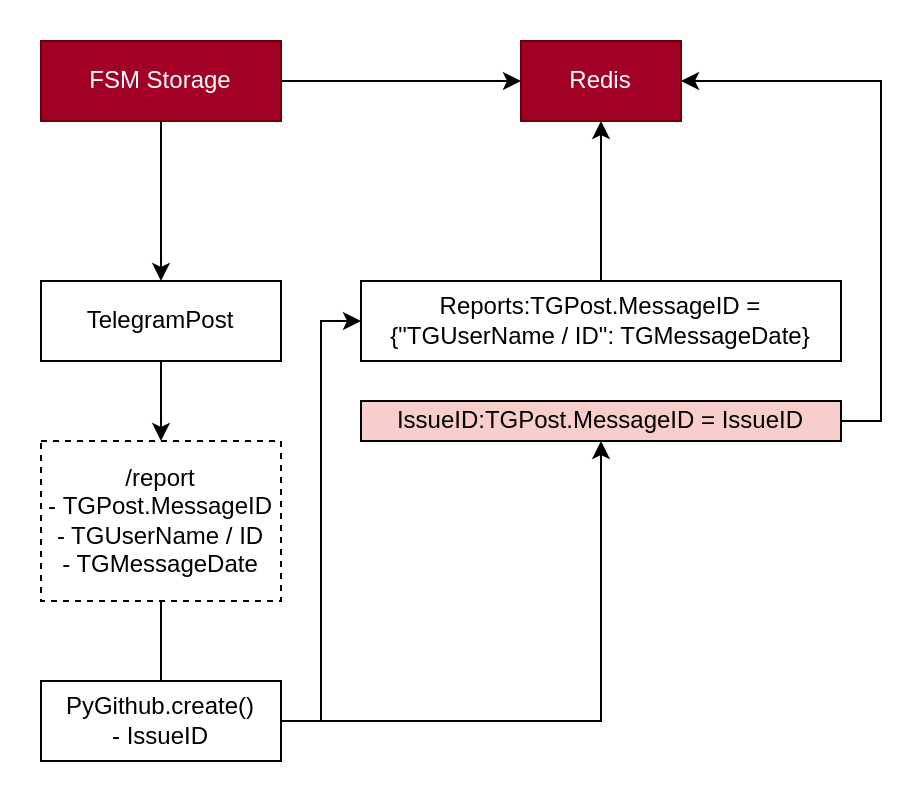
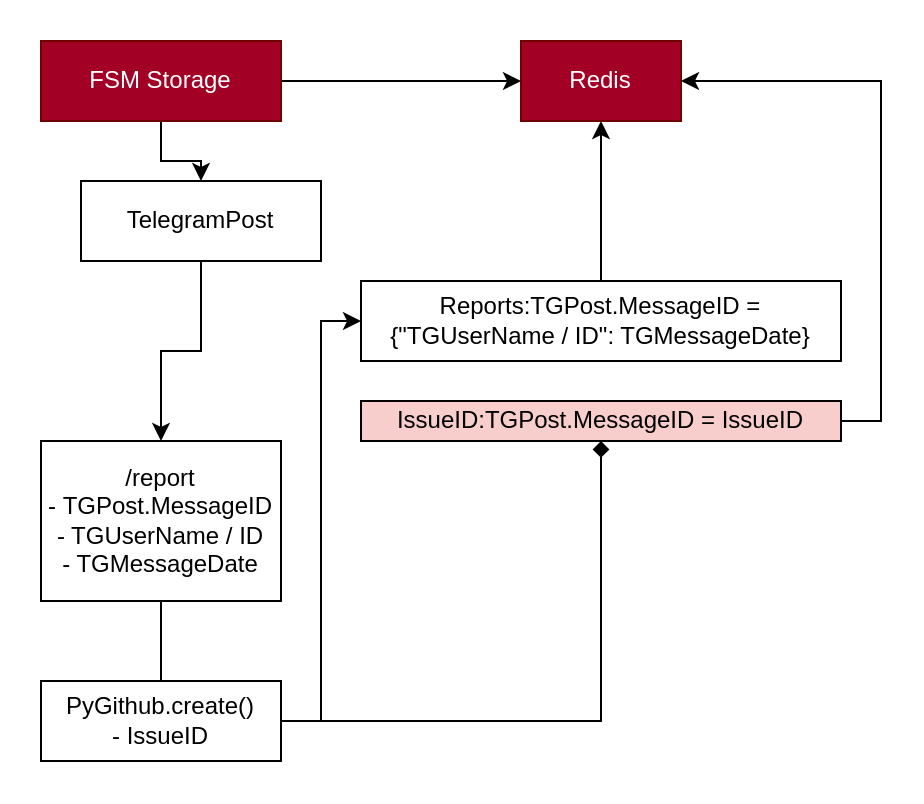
(161, 321) -> (201, 221)
(601, 456) -> (601, 457)
(161, 521) -> (161, 521)
